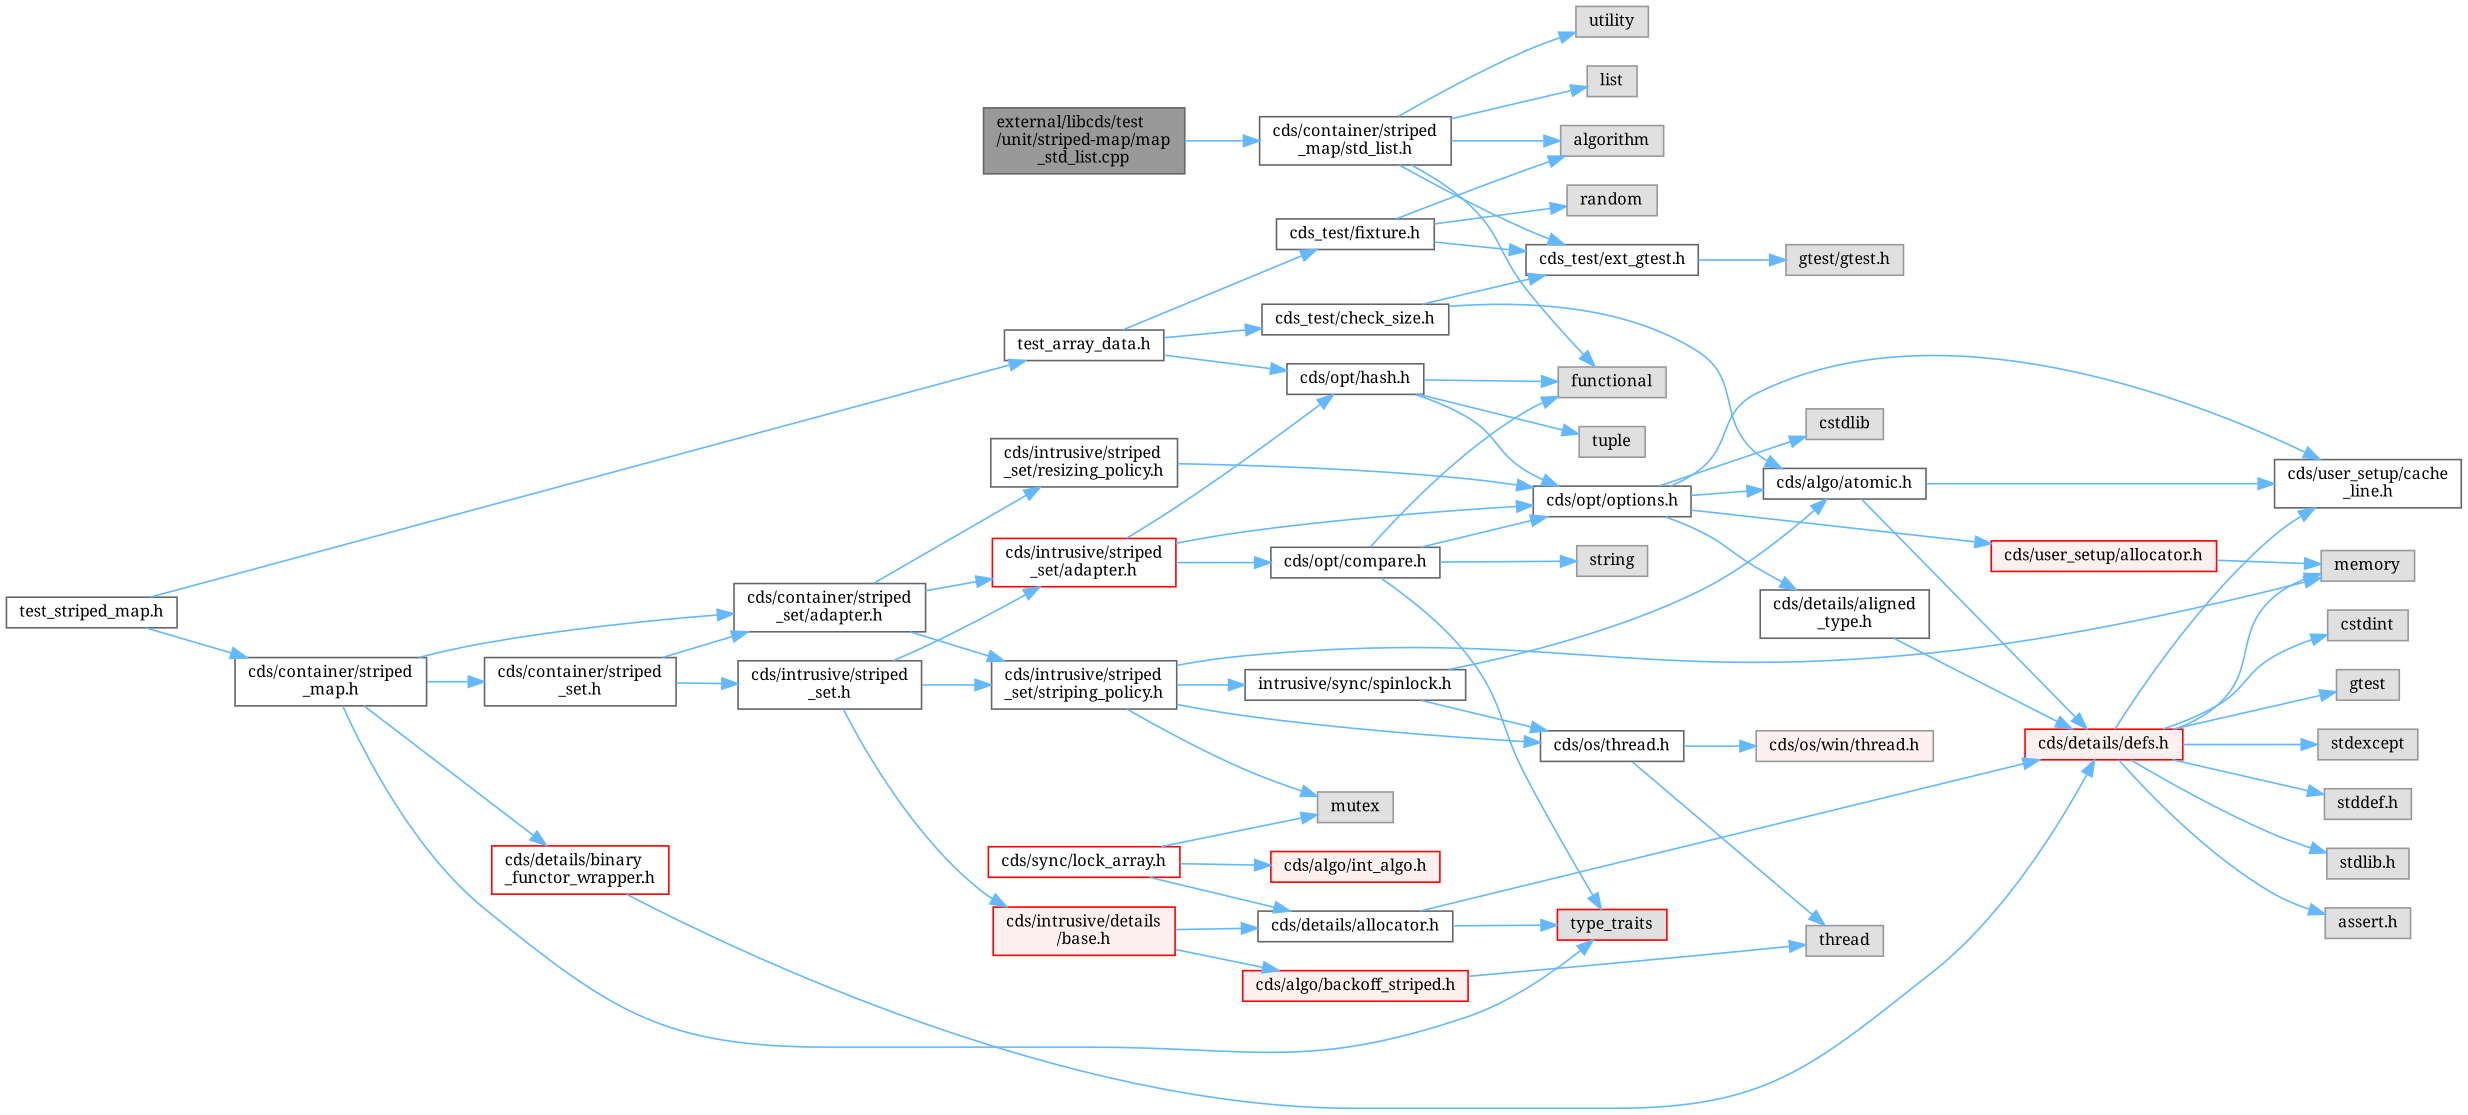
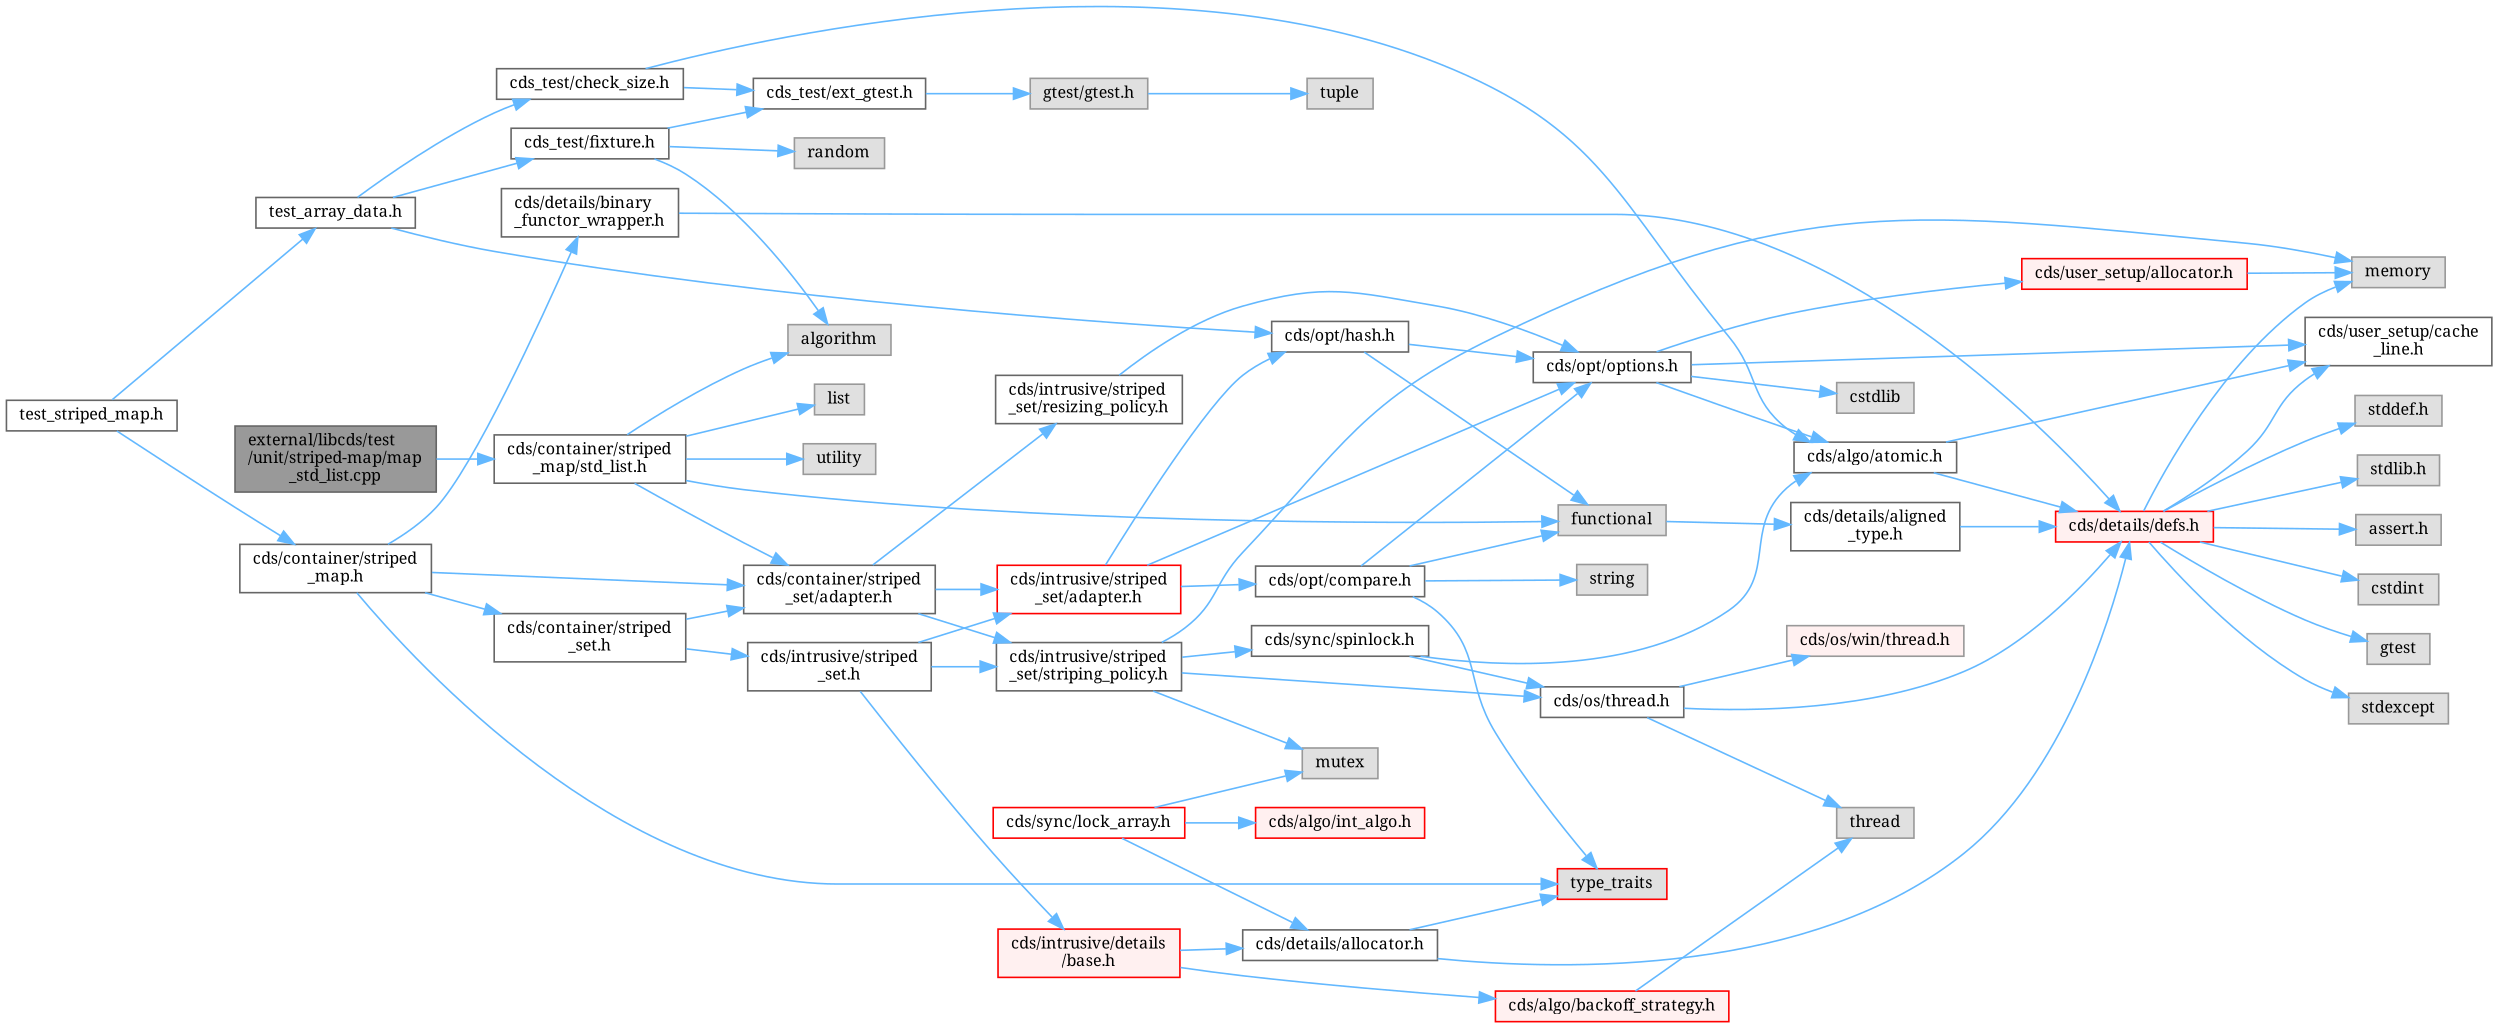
(1473, 204) -> (703, 521)
(1491, 412) -> (1219, 94)
(1725, 546) -> (1720, 523)
(1355, 685) -> (1340, 641)
none -> (1918, 687)
(580, 870) -> (590, 213)
(1355, 986) -> (1612, 1006)
